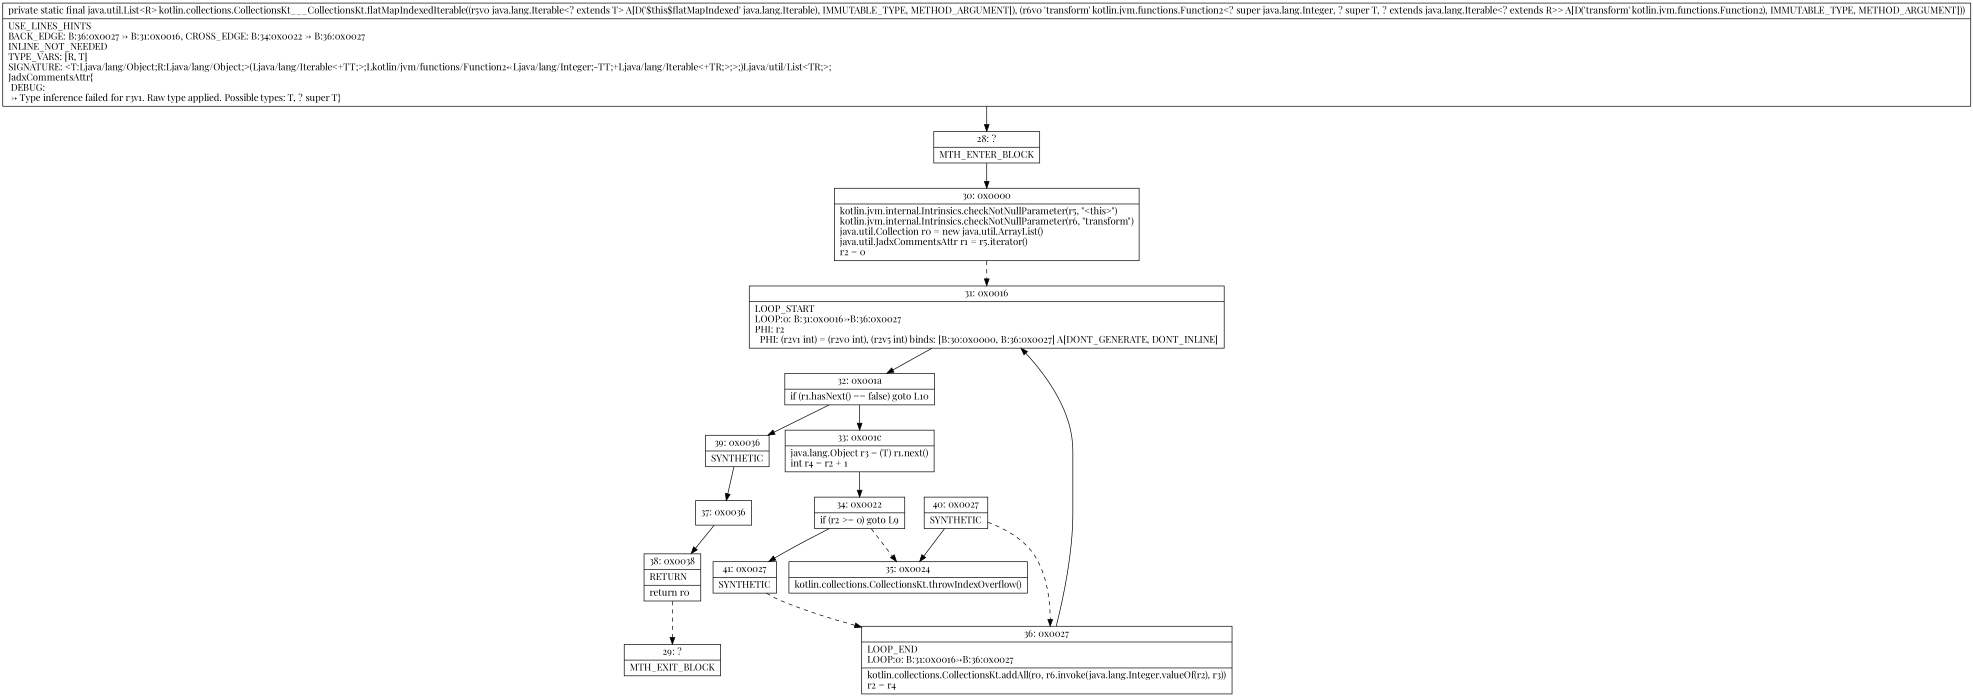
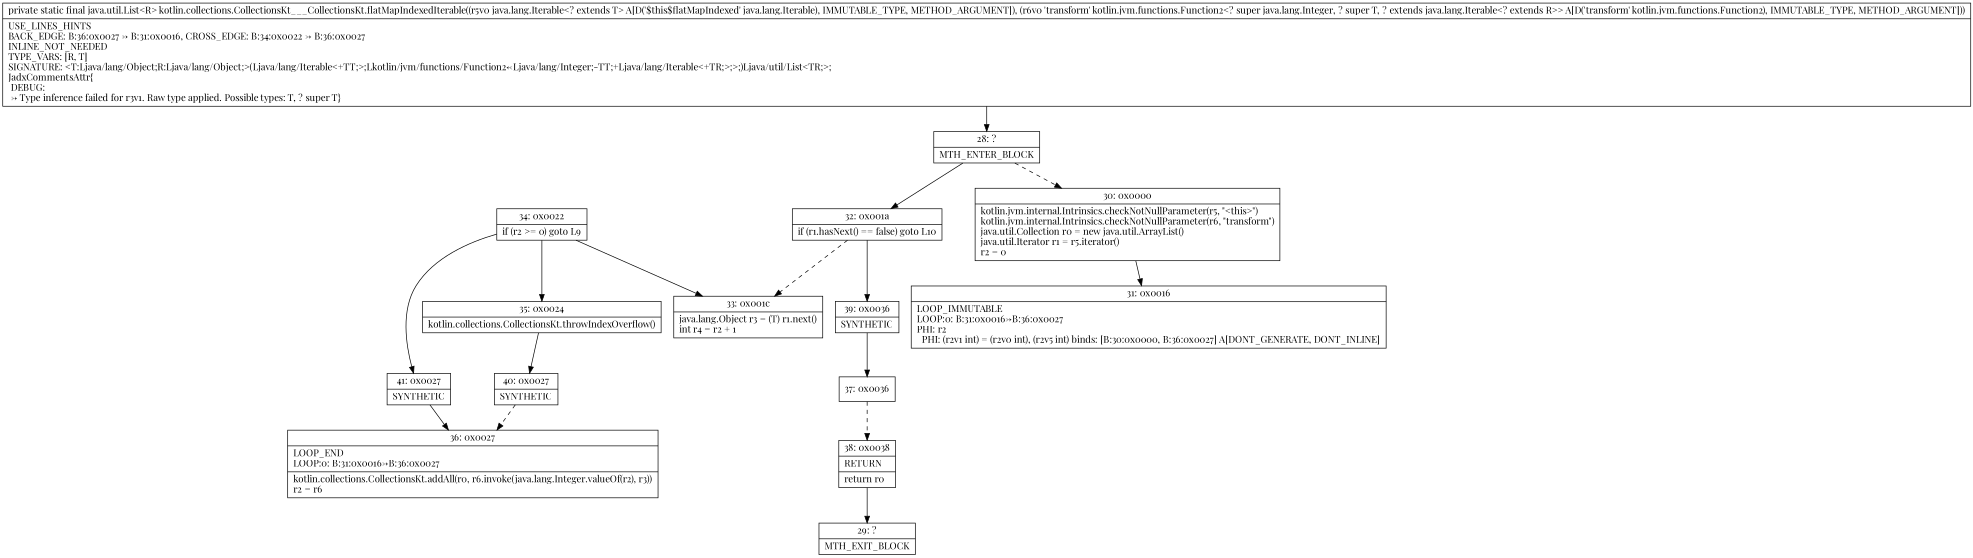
(987, 172) -> (1035, 174)
(934, 242) -> (1050, 242)
(987, 270) -> (1138, 270)
(785, 309) -> (960, 309)
(912, 359) -> (930, 184)
(860, 414) -> (814, 266)
(860, 481) -> (636, 267)
(1073, 484) -> none
(705, 537) -> (867, 417)
(882, 542) -> (542, 267)
(934, 542) -> (535, 350)
(810, 612) -> (437, 415)
(672, 619) -> (867, 502)
(882, 686) -> (308, 490)
